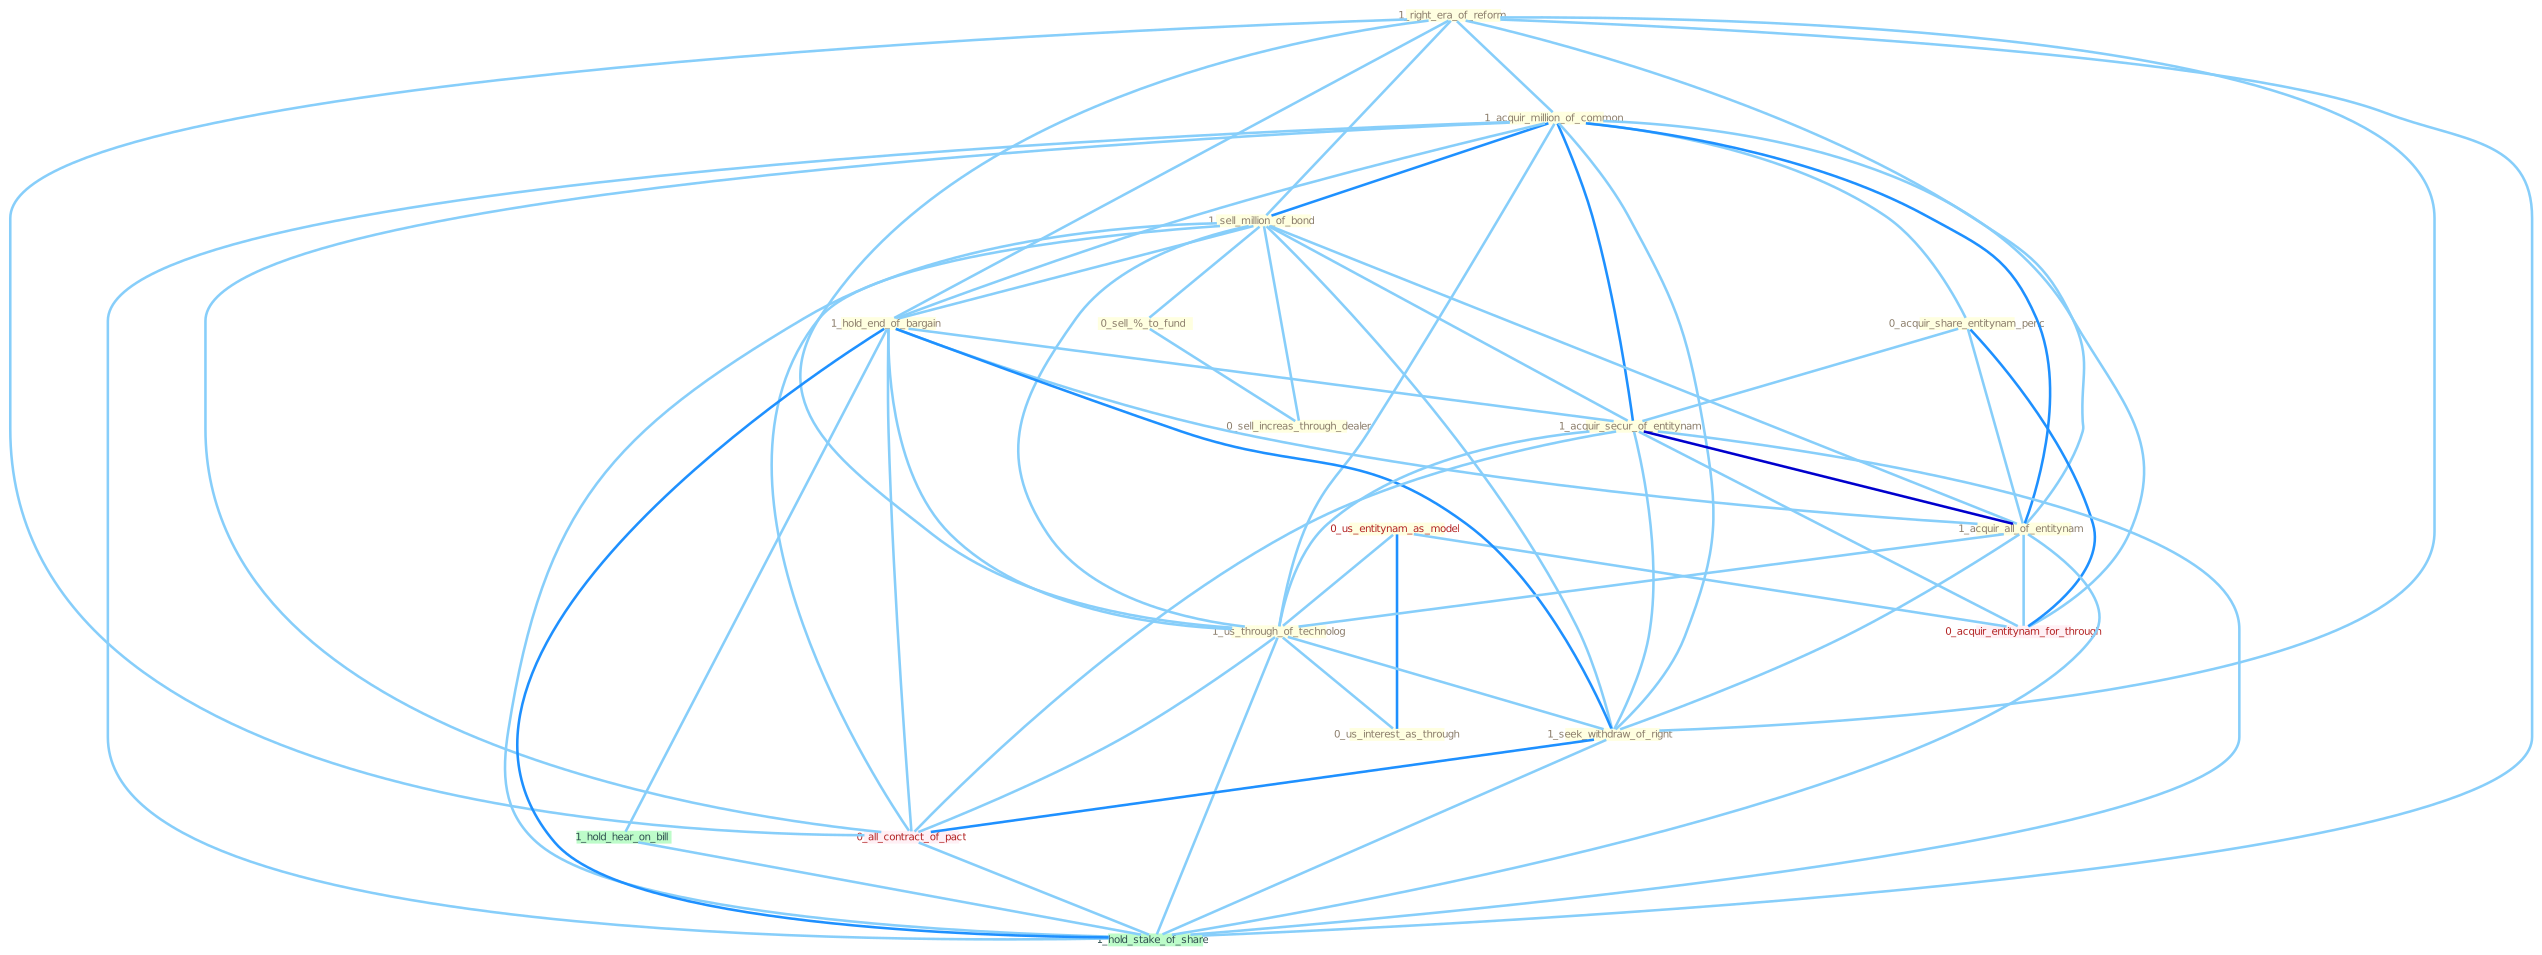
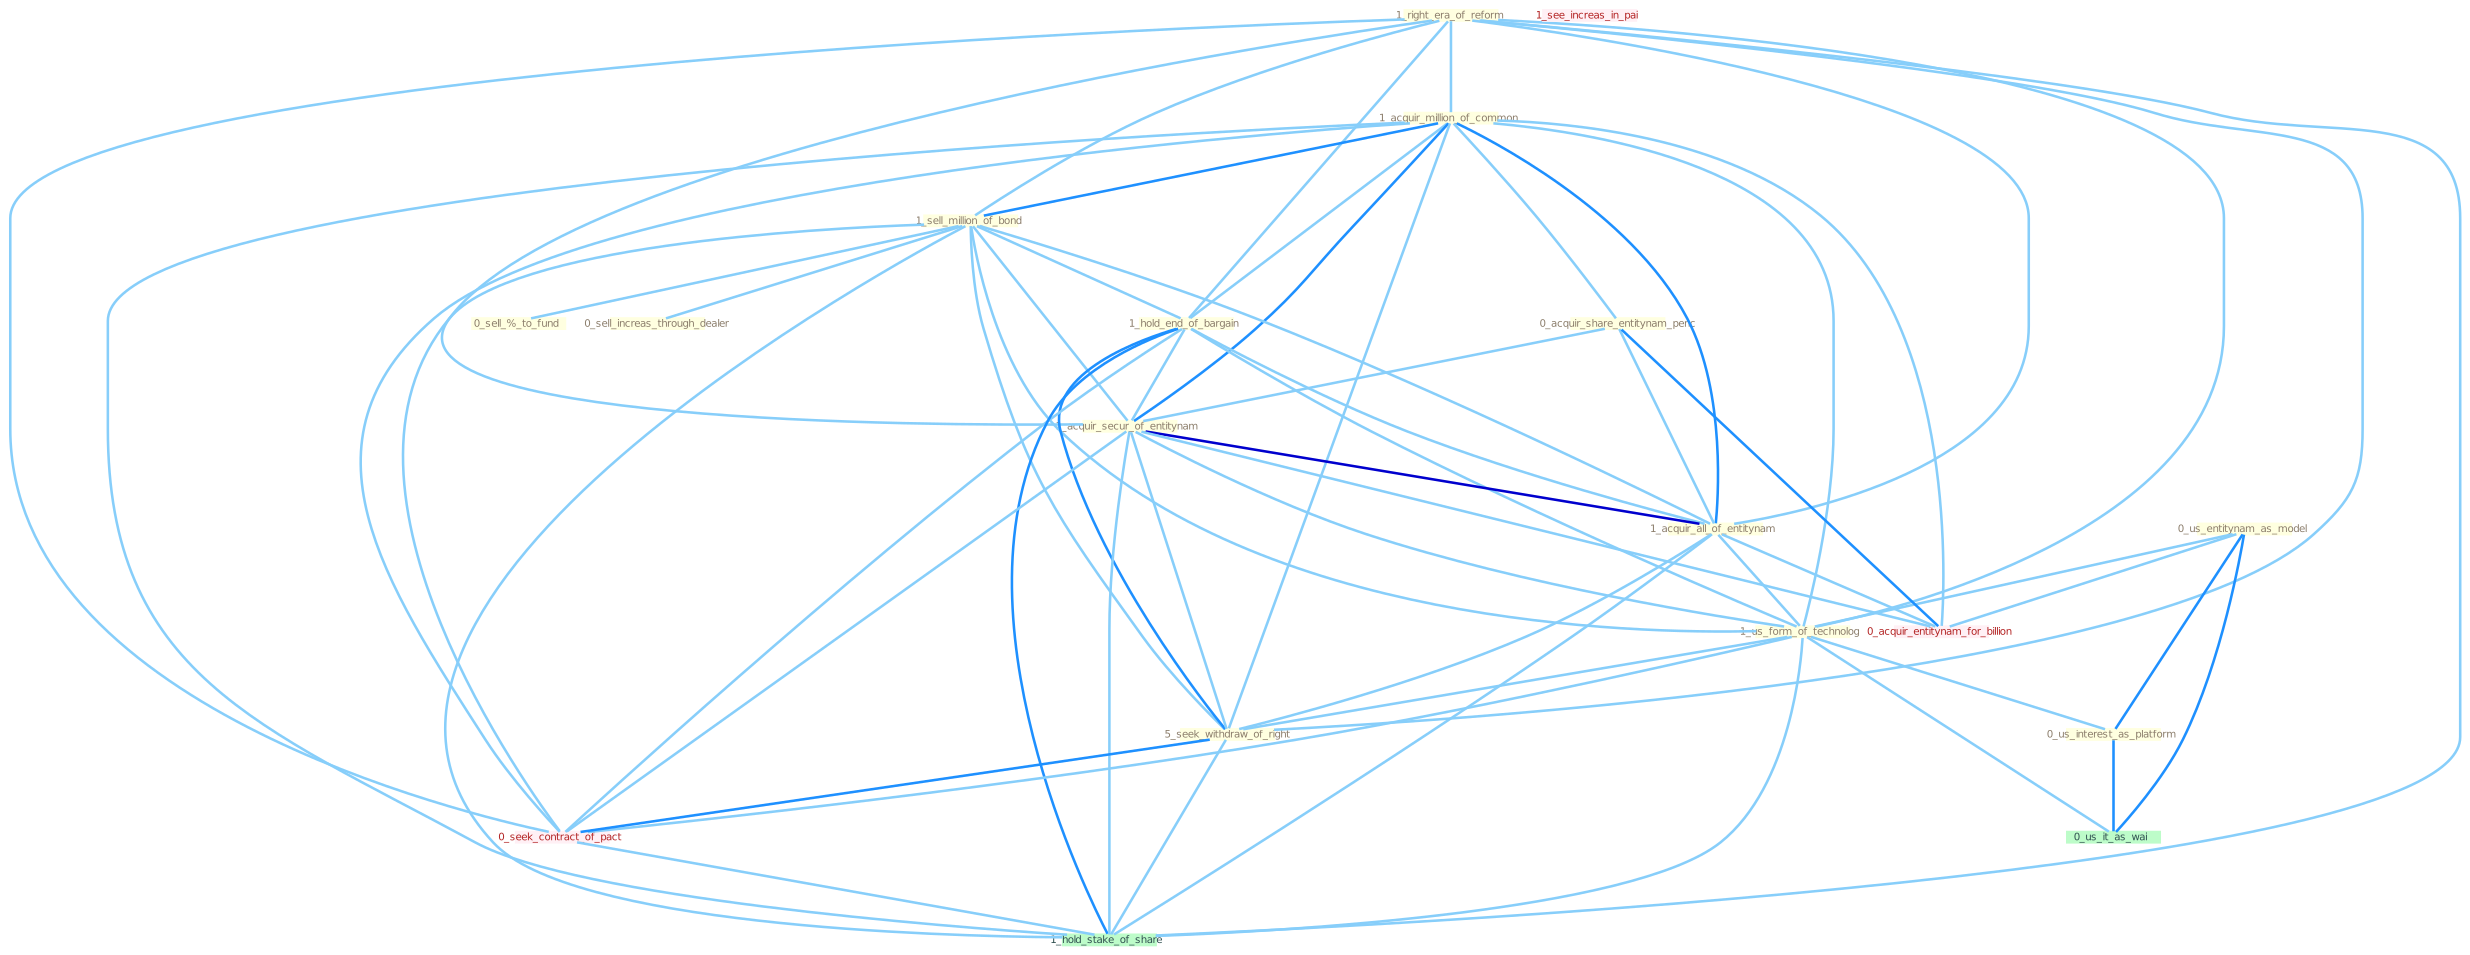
none -> (1590, 15)
none -> (598, 221)
(1244, 389) -> none
(1397, 529) -> (2244, 529)
(1279, 632) -> (1803, 632)
(2024, 632) -> (1941, 632)
(1397, 734) -> (2114, 734)
(1613, 734) -> (1228, 734)
(624, 837) -> none
(912, 837) -> (562, 837)
none -> (2114, 837)
